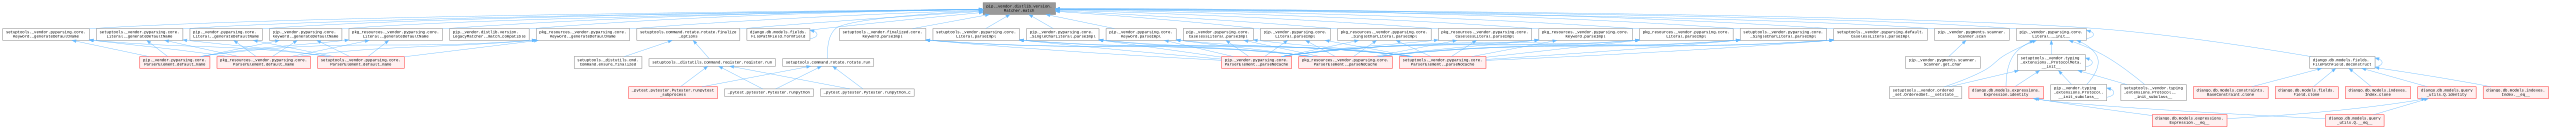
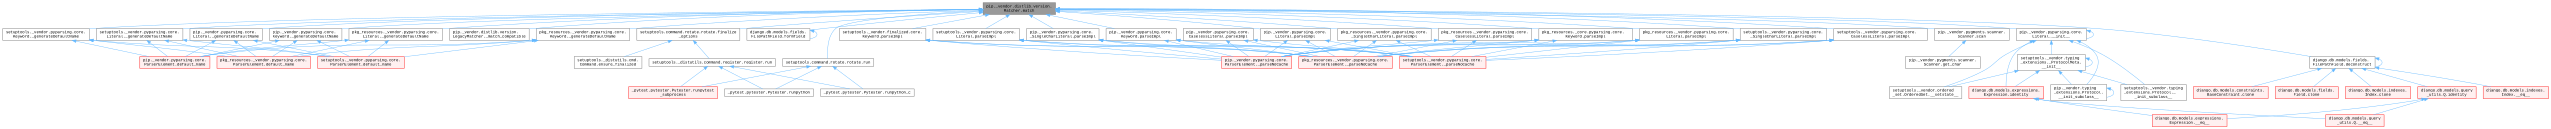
(1586, 34) -> (1586, 34)
(1881, 34) -> (1881, 34)
none -> (199, 49)
